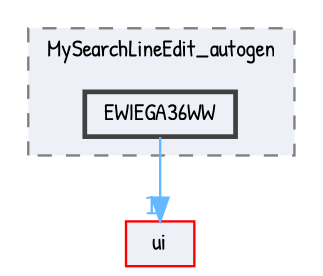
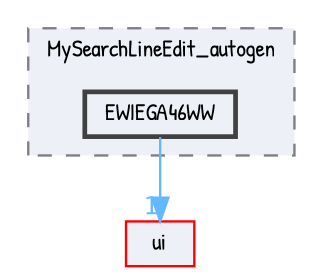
(160, 114) -> (160, 114)
